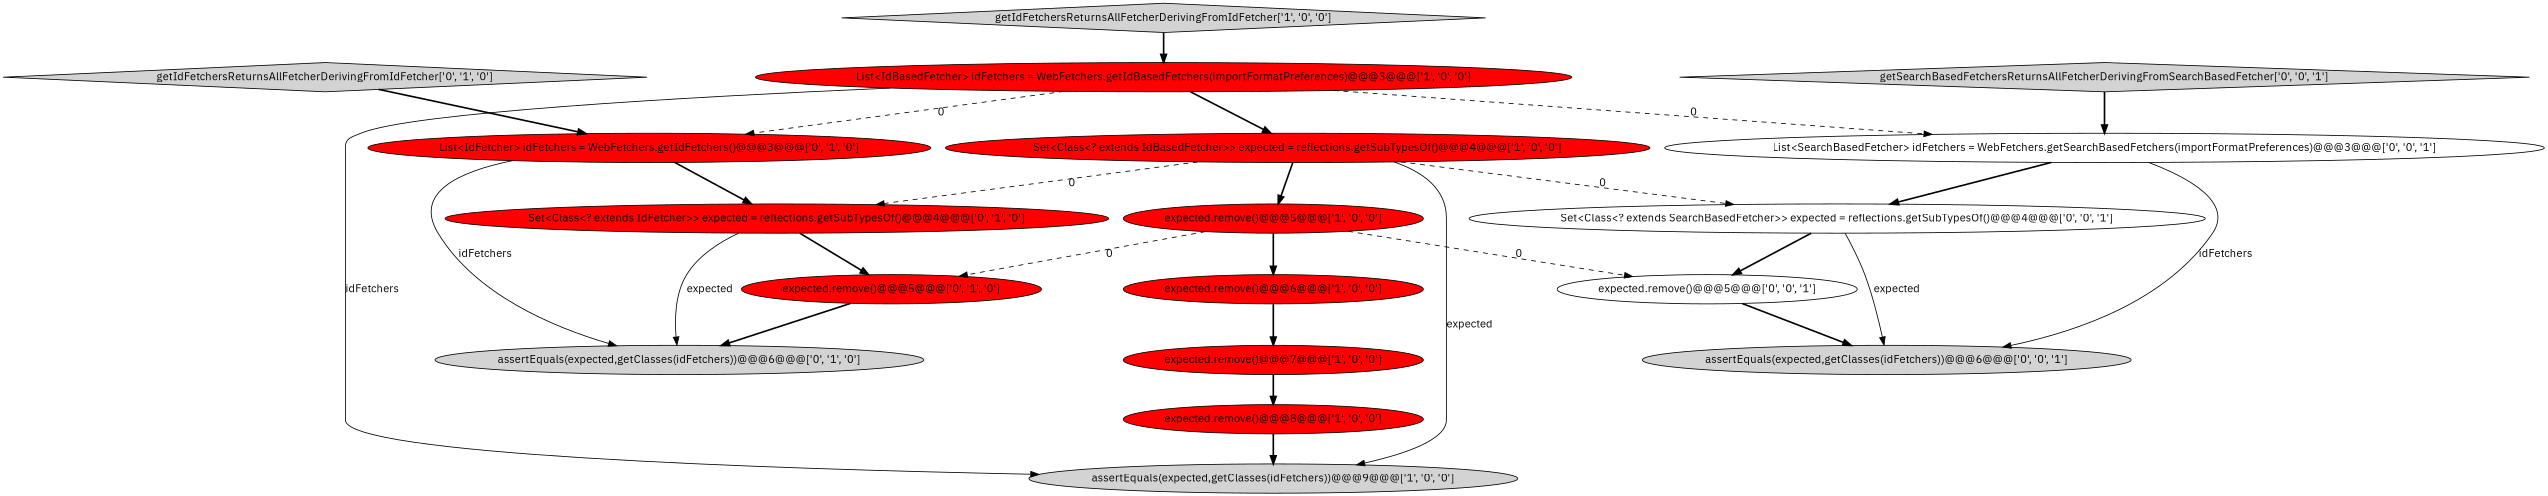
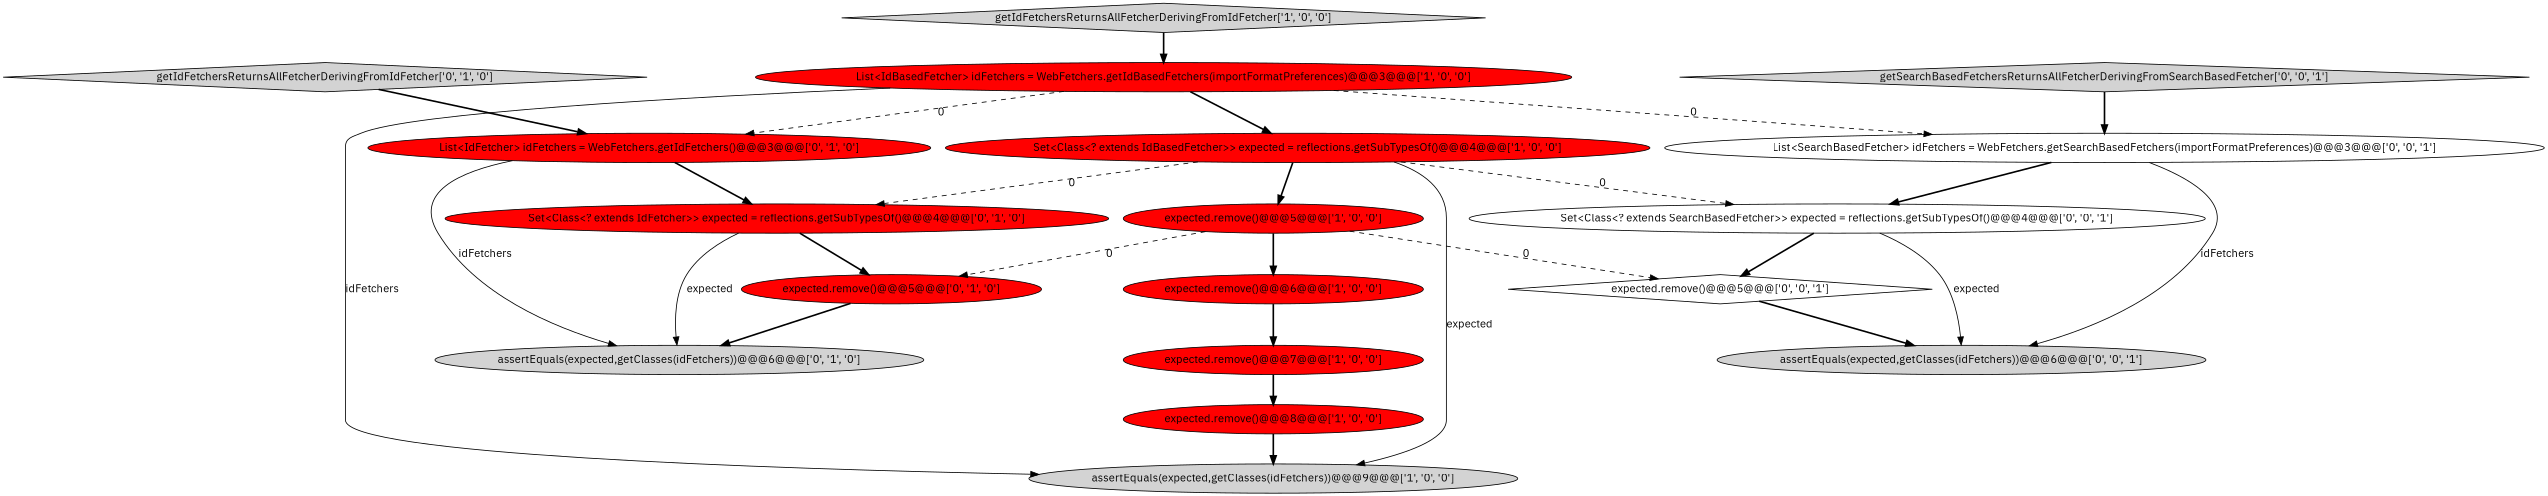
(1707, 289) -> (1720, 289)
